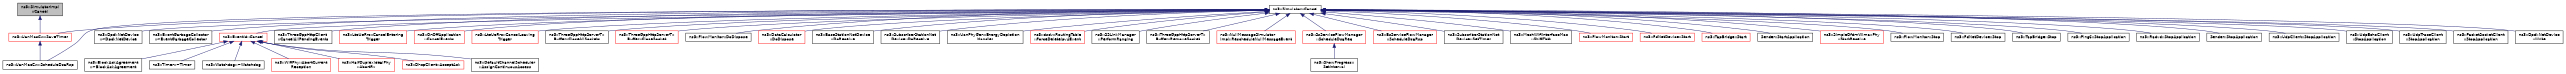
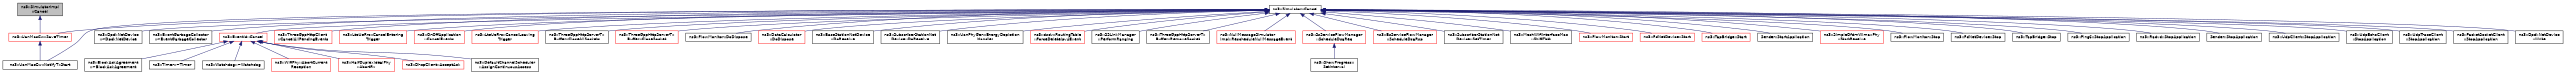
(303, 37) -> (303, 37)
(40, 65) -> (40, 65)
